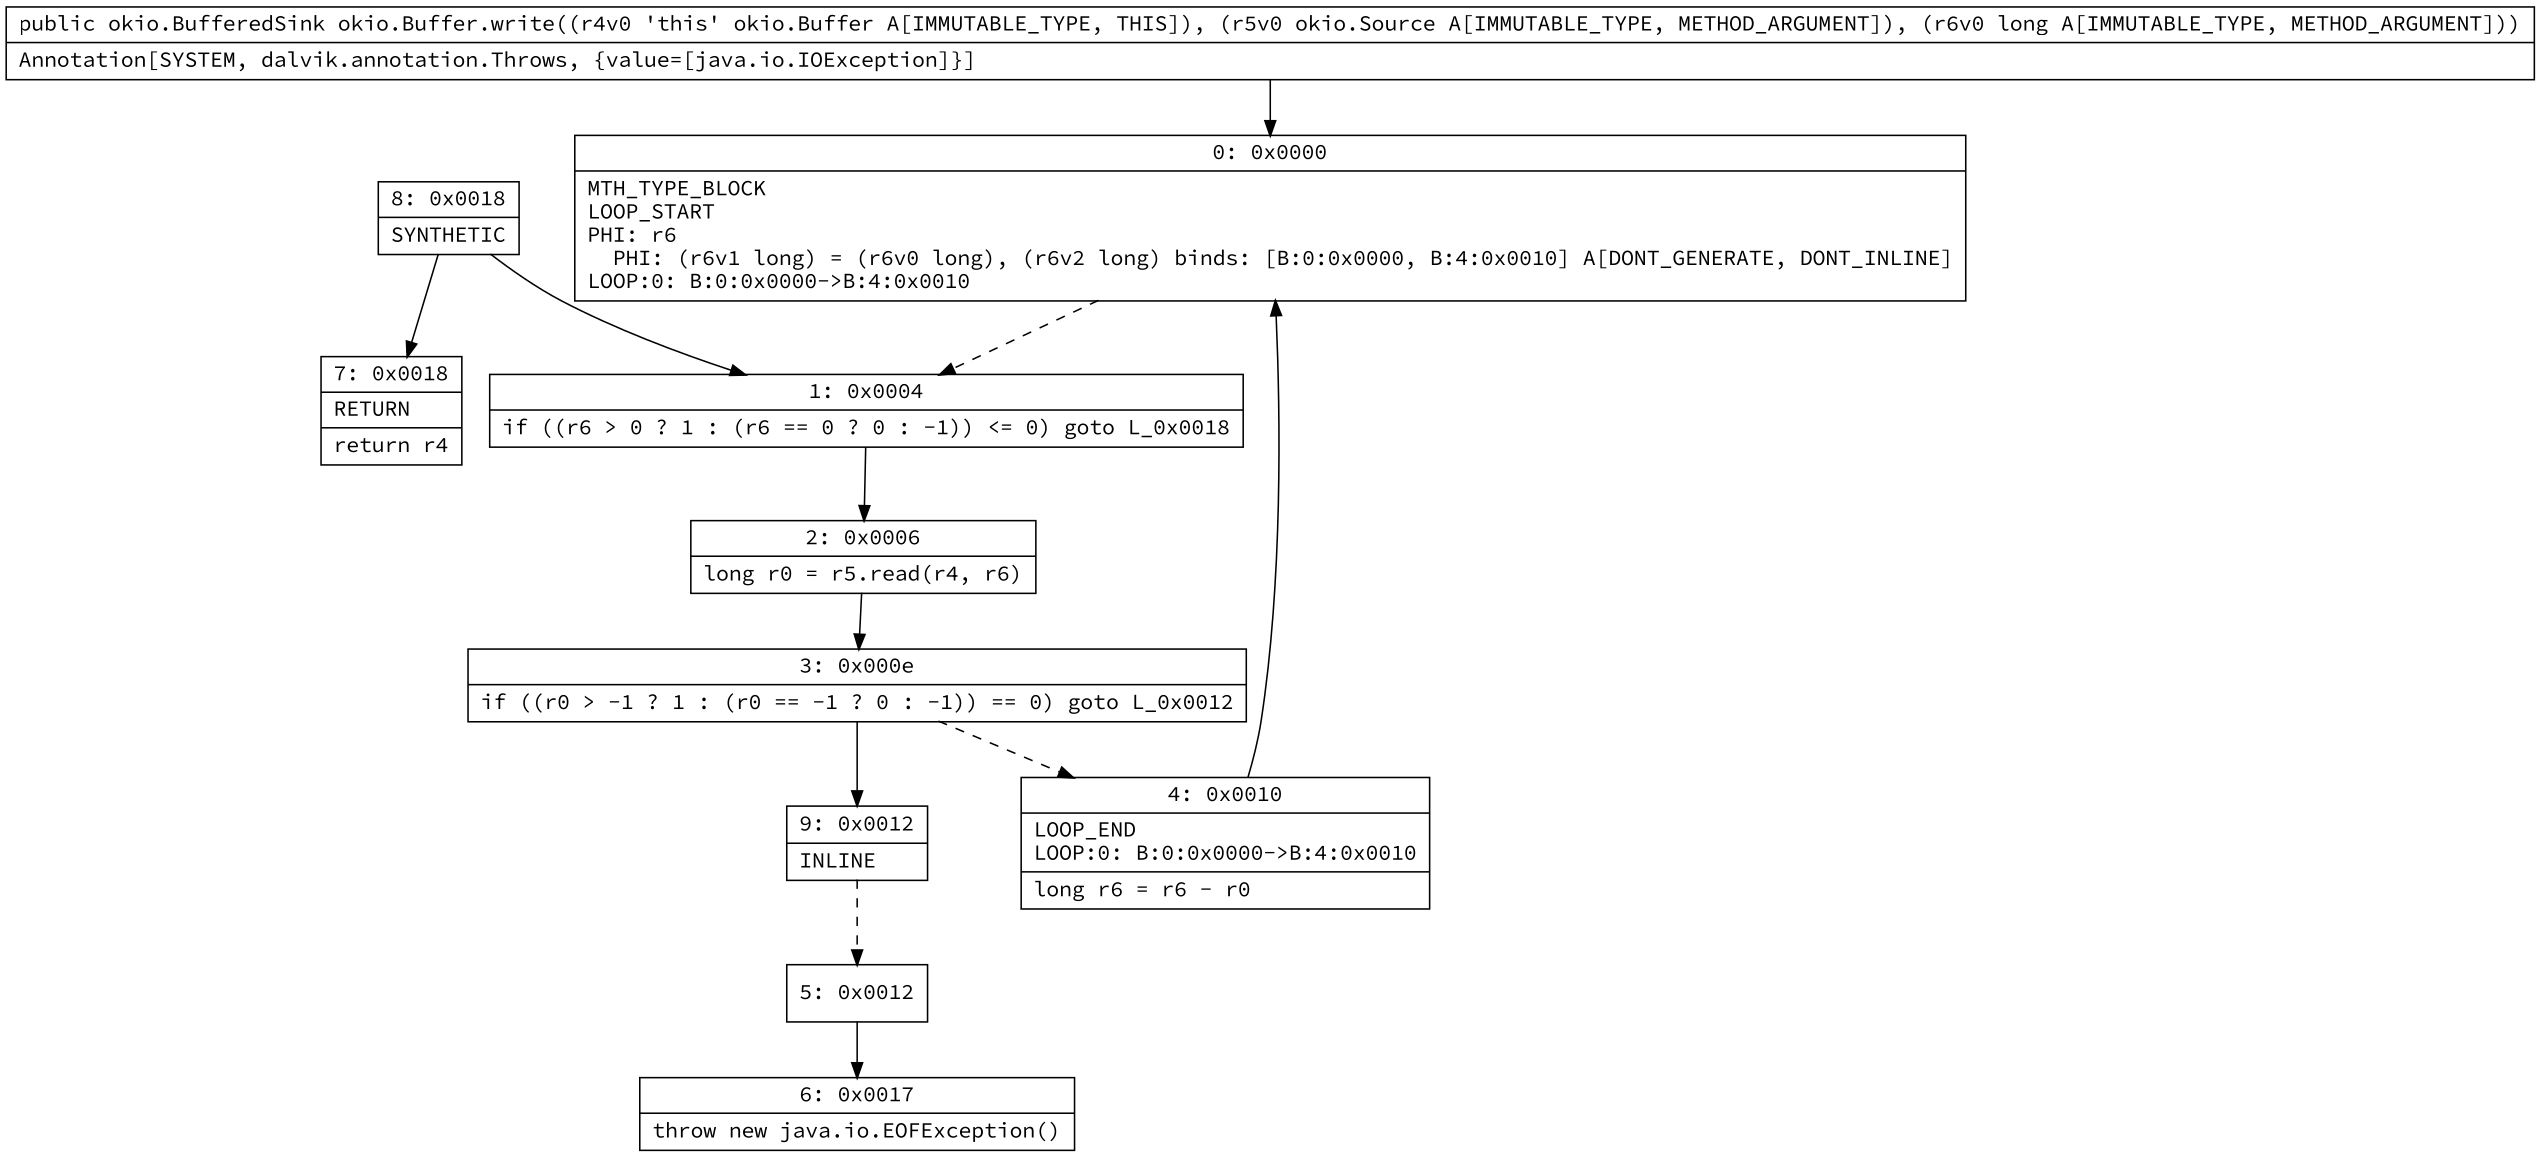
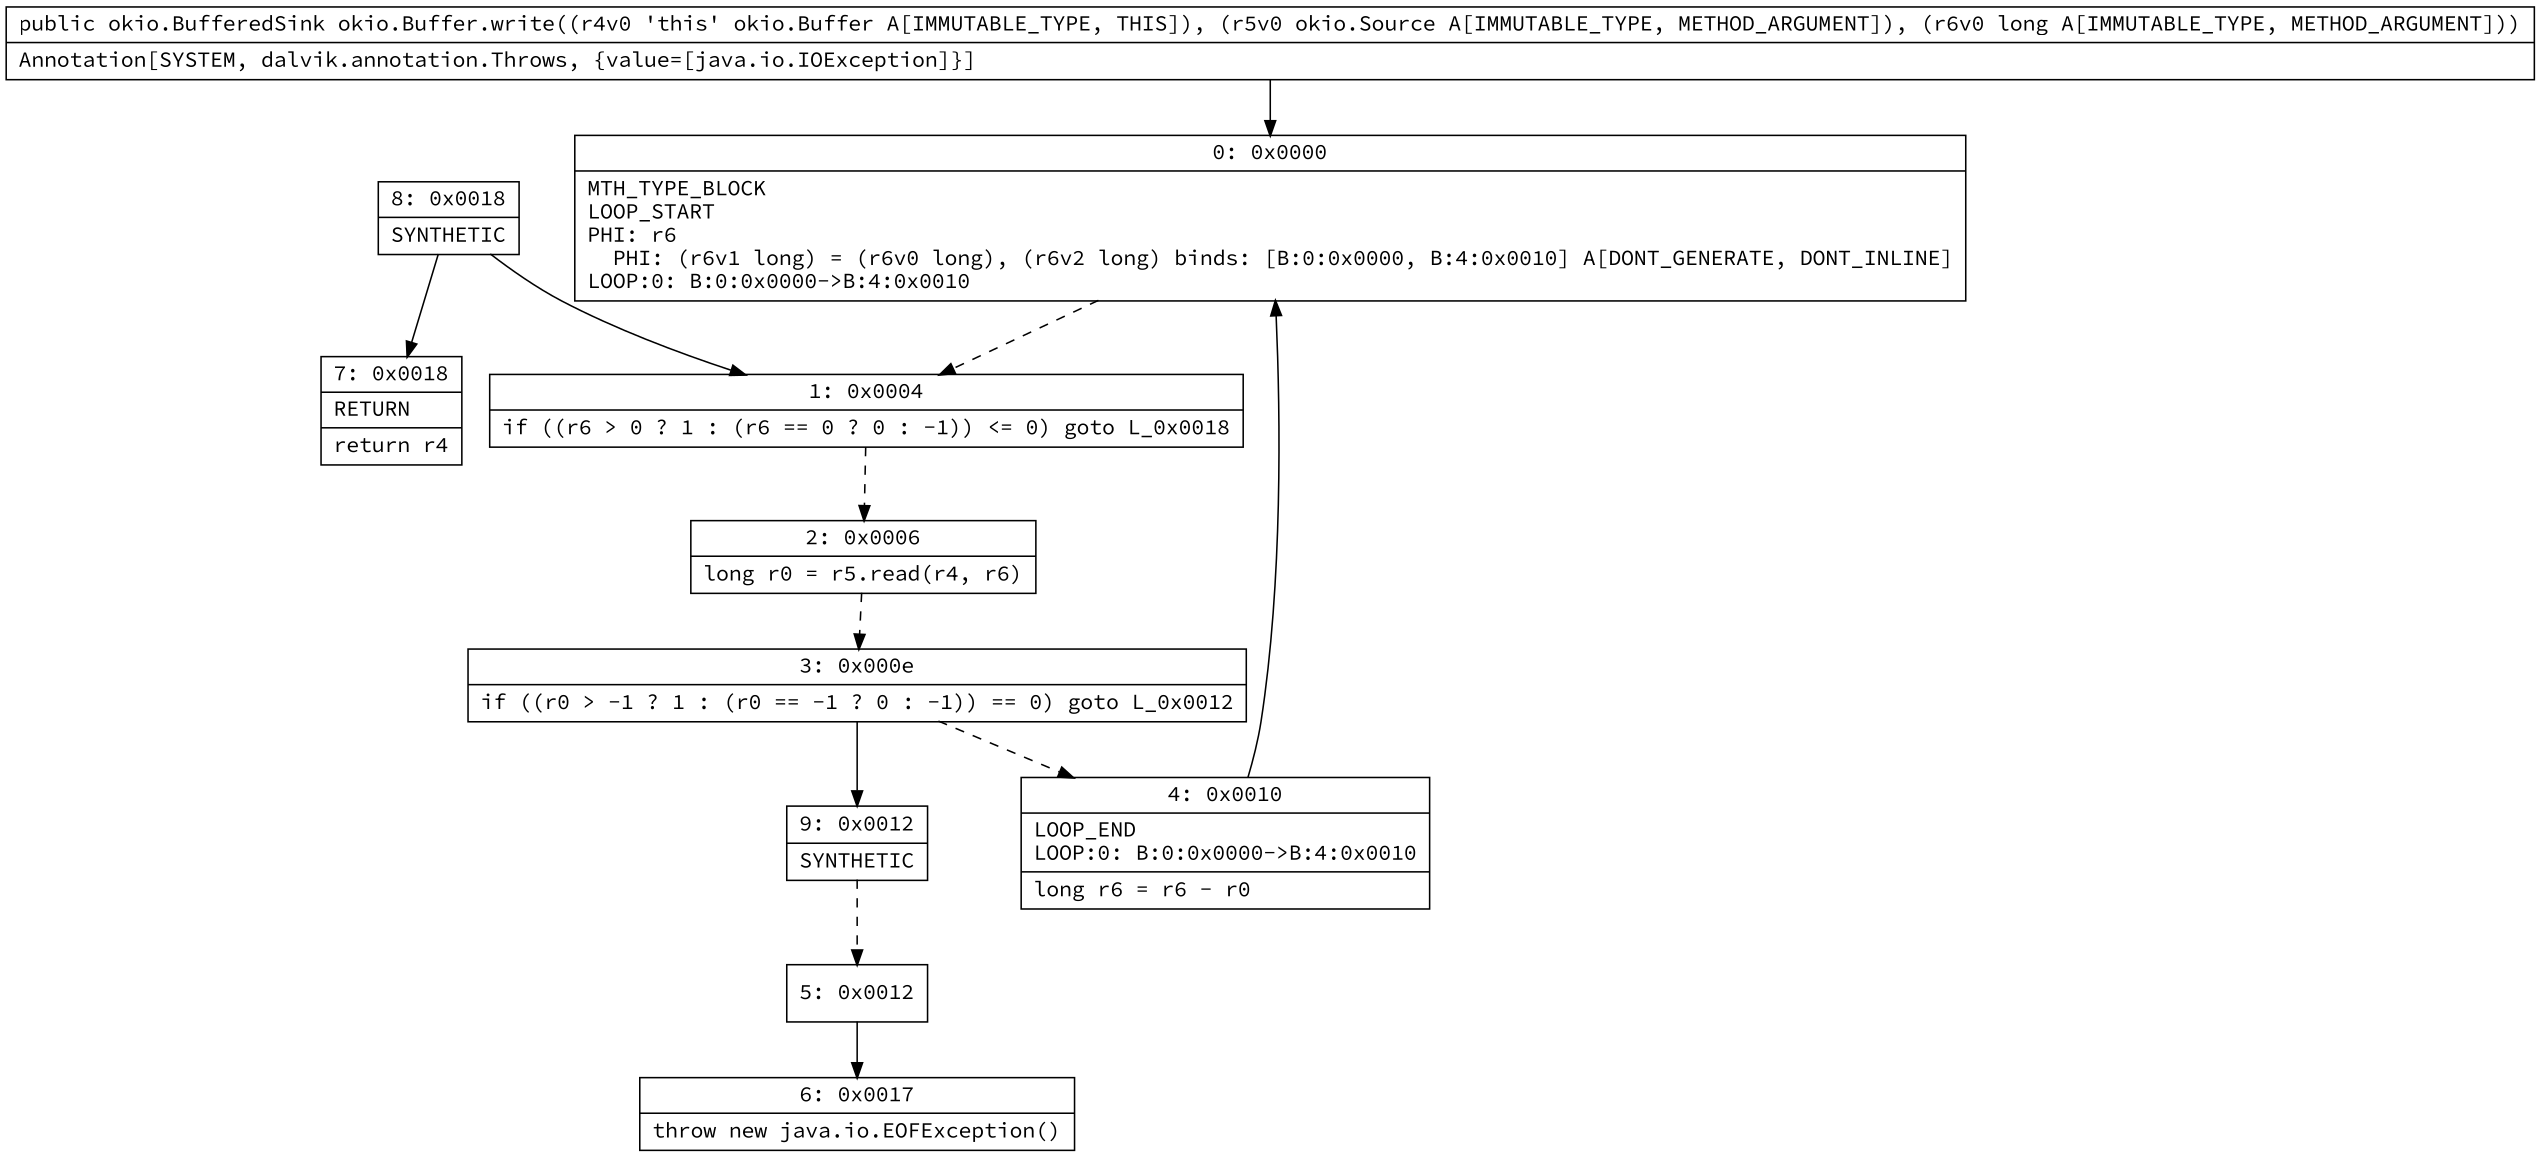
(865, 476) -> (865, 476)
(861, 613) -> (861, 613)
(838, 861) -> (857, 861)
